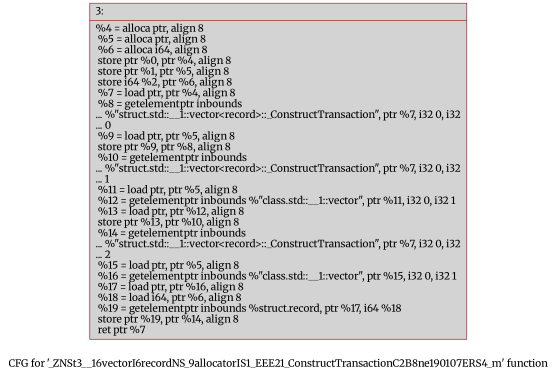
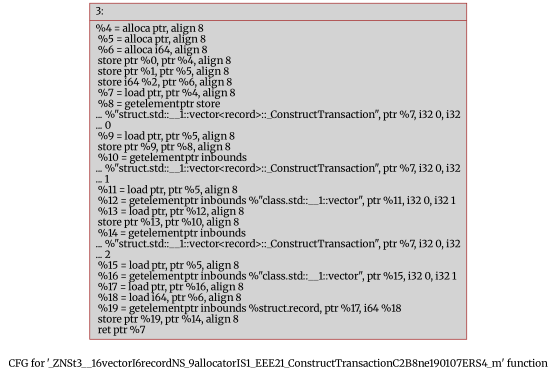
(169, 104) -> (158, 104)
